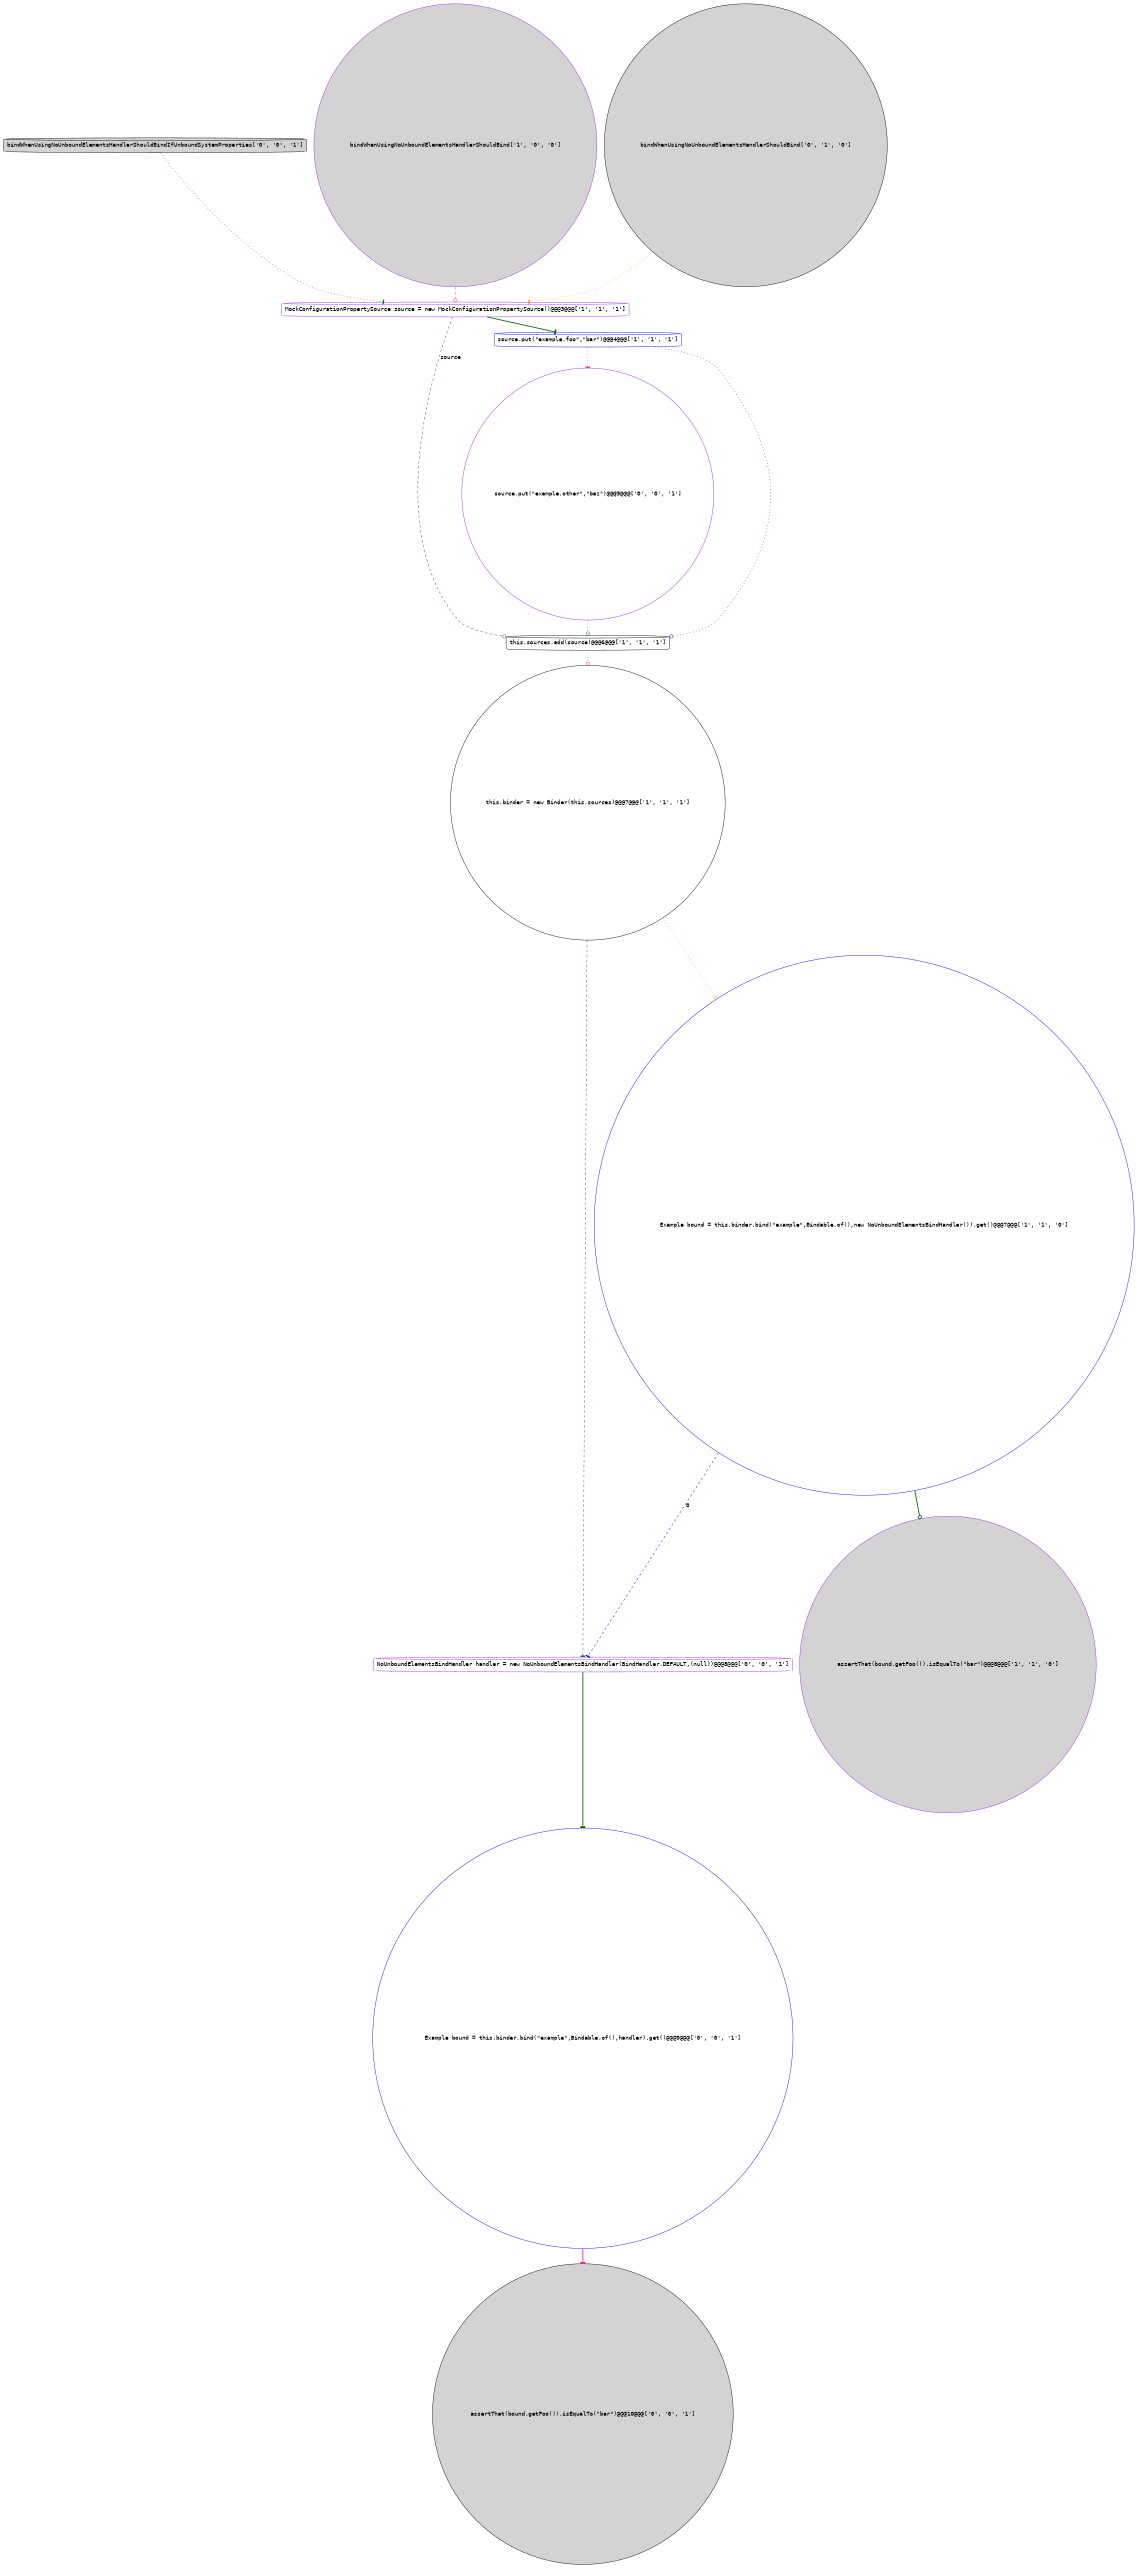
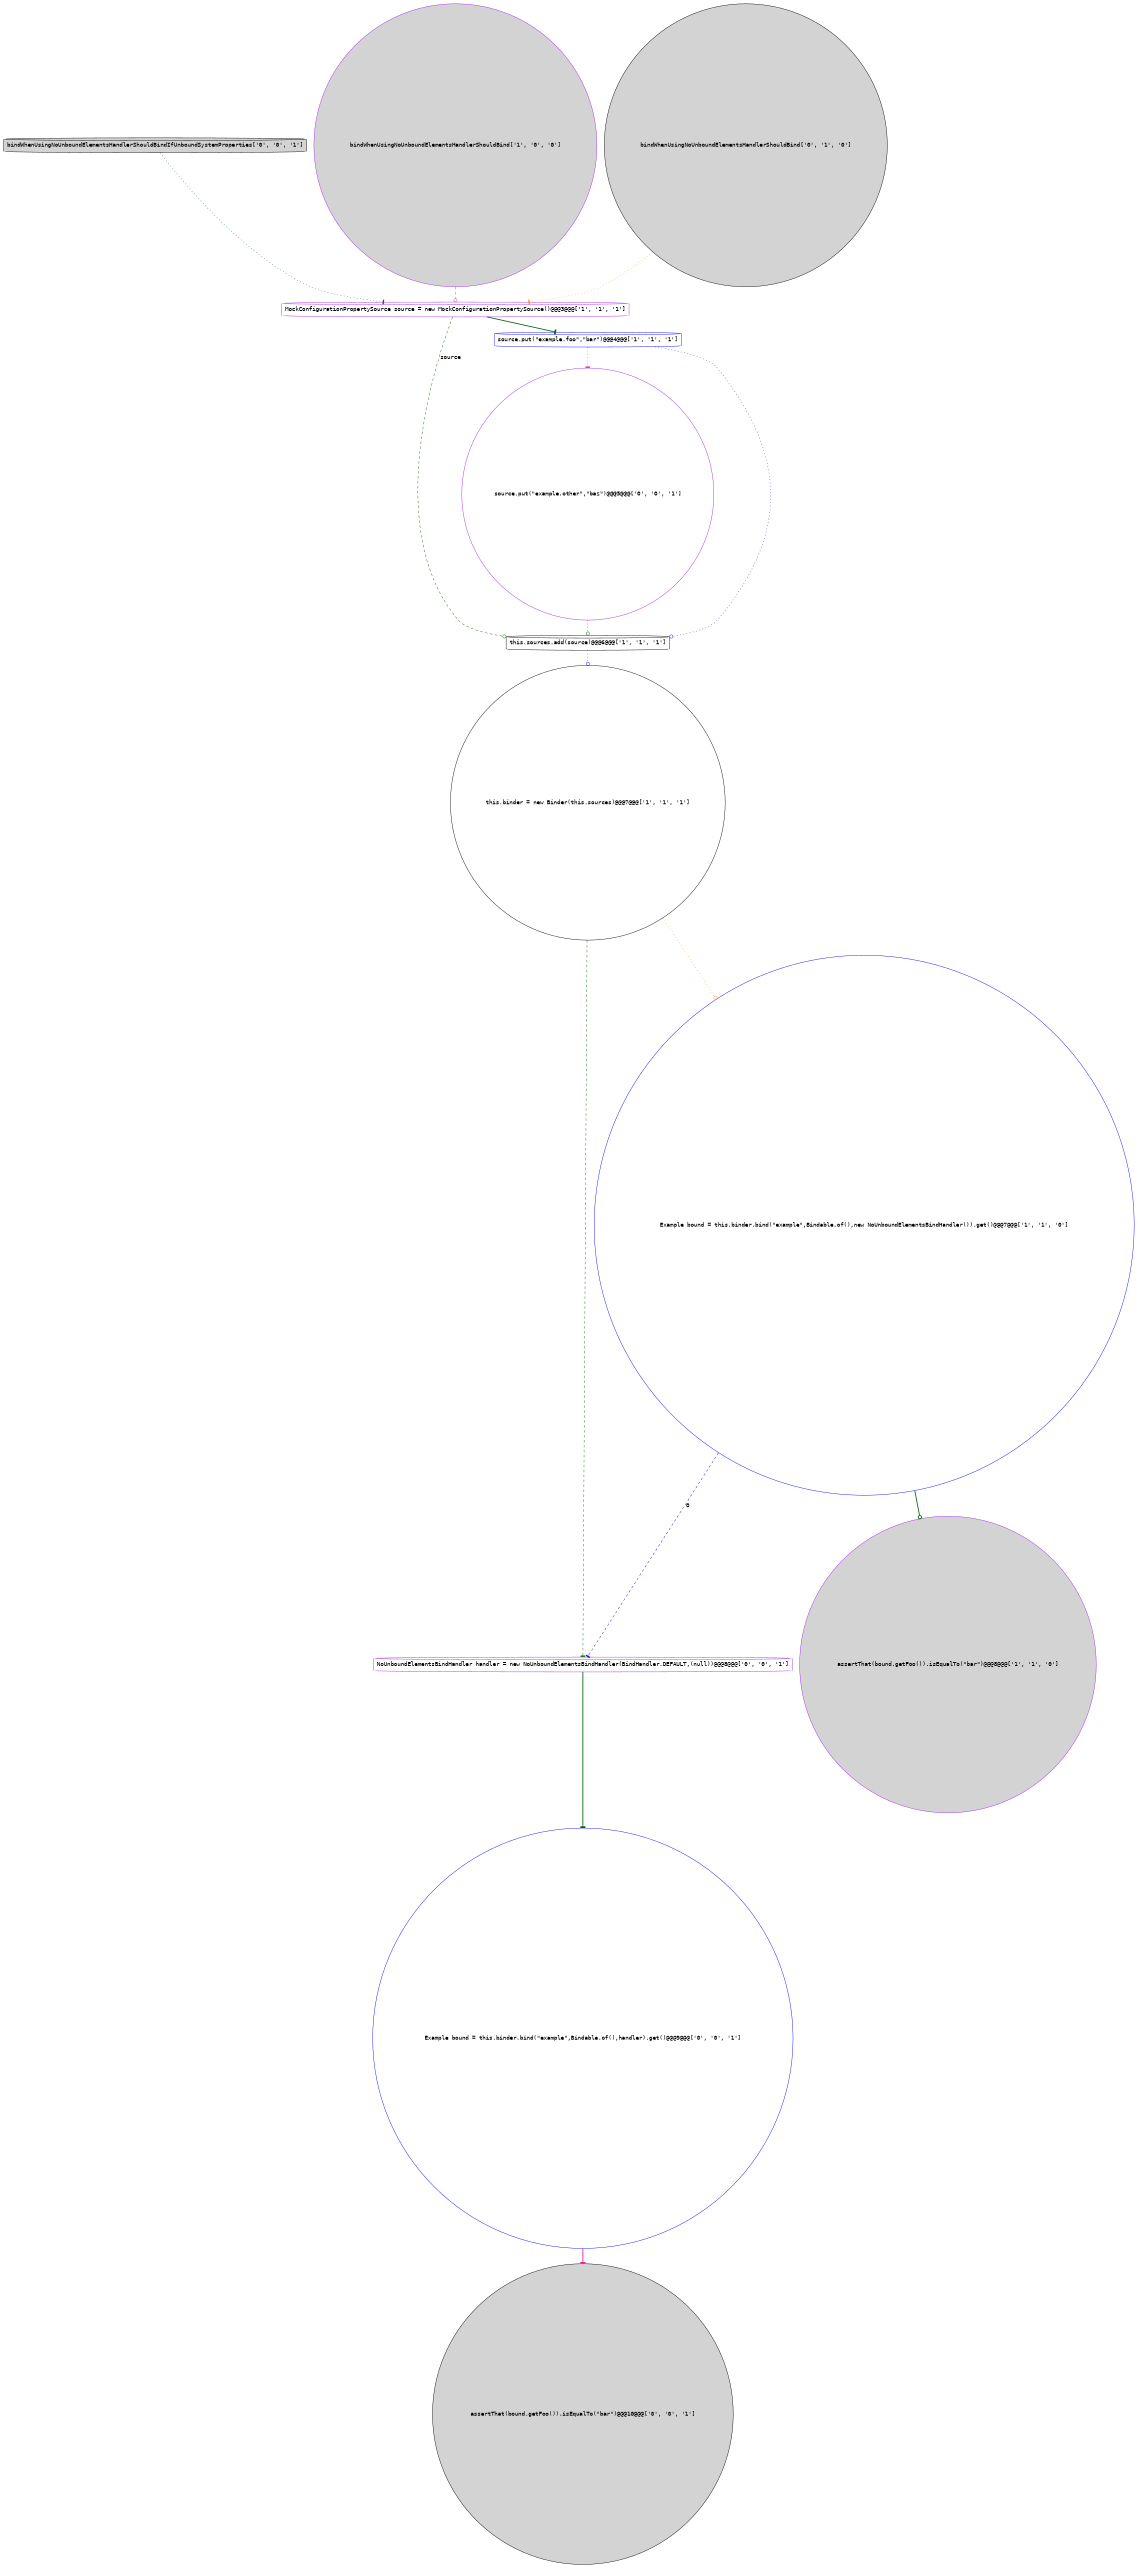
(588, 656) -> (588, 656)
